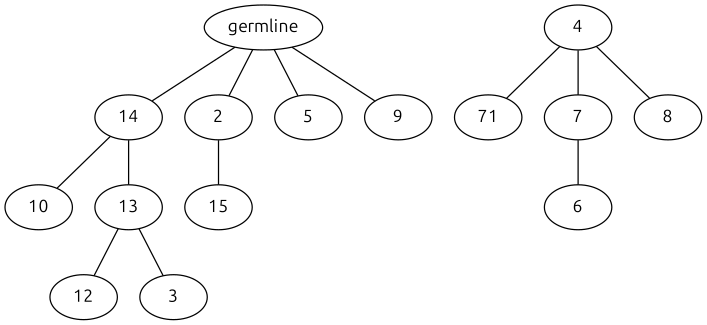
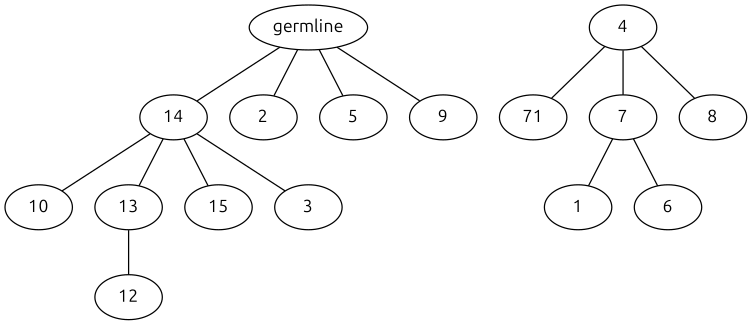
(219, 162) -> (196, 162)
none -> (578, 207)
(151, 252) -> (241, 162)
